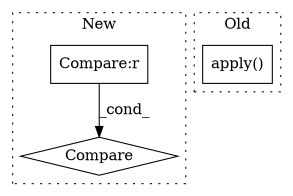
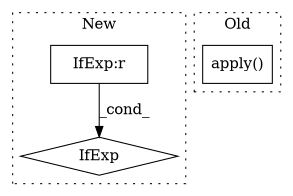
(99, 64) -> (99, 64)
(99, 156) -> (99, 156)
